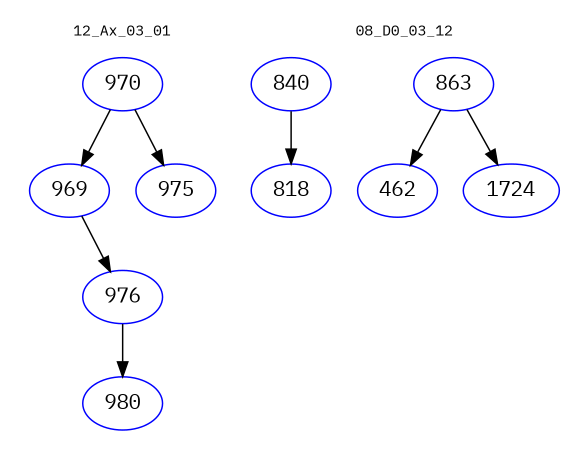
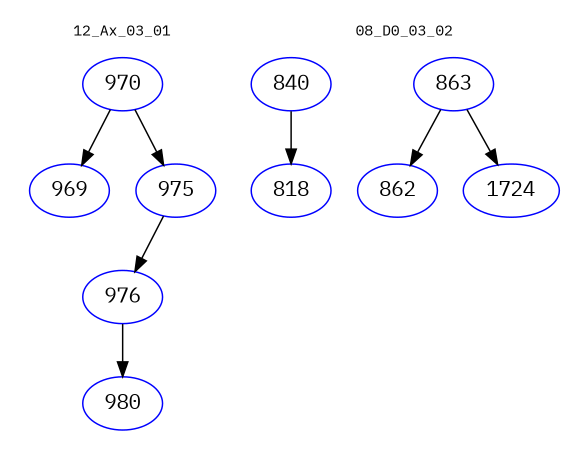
(405, 32) -> (405, 32)
(398, 191) -> (398, 191)
(93, 237) -> (153, 237)
